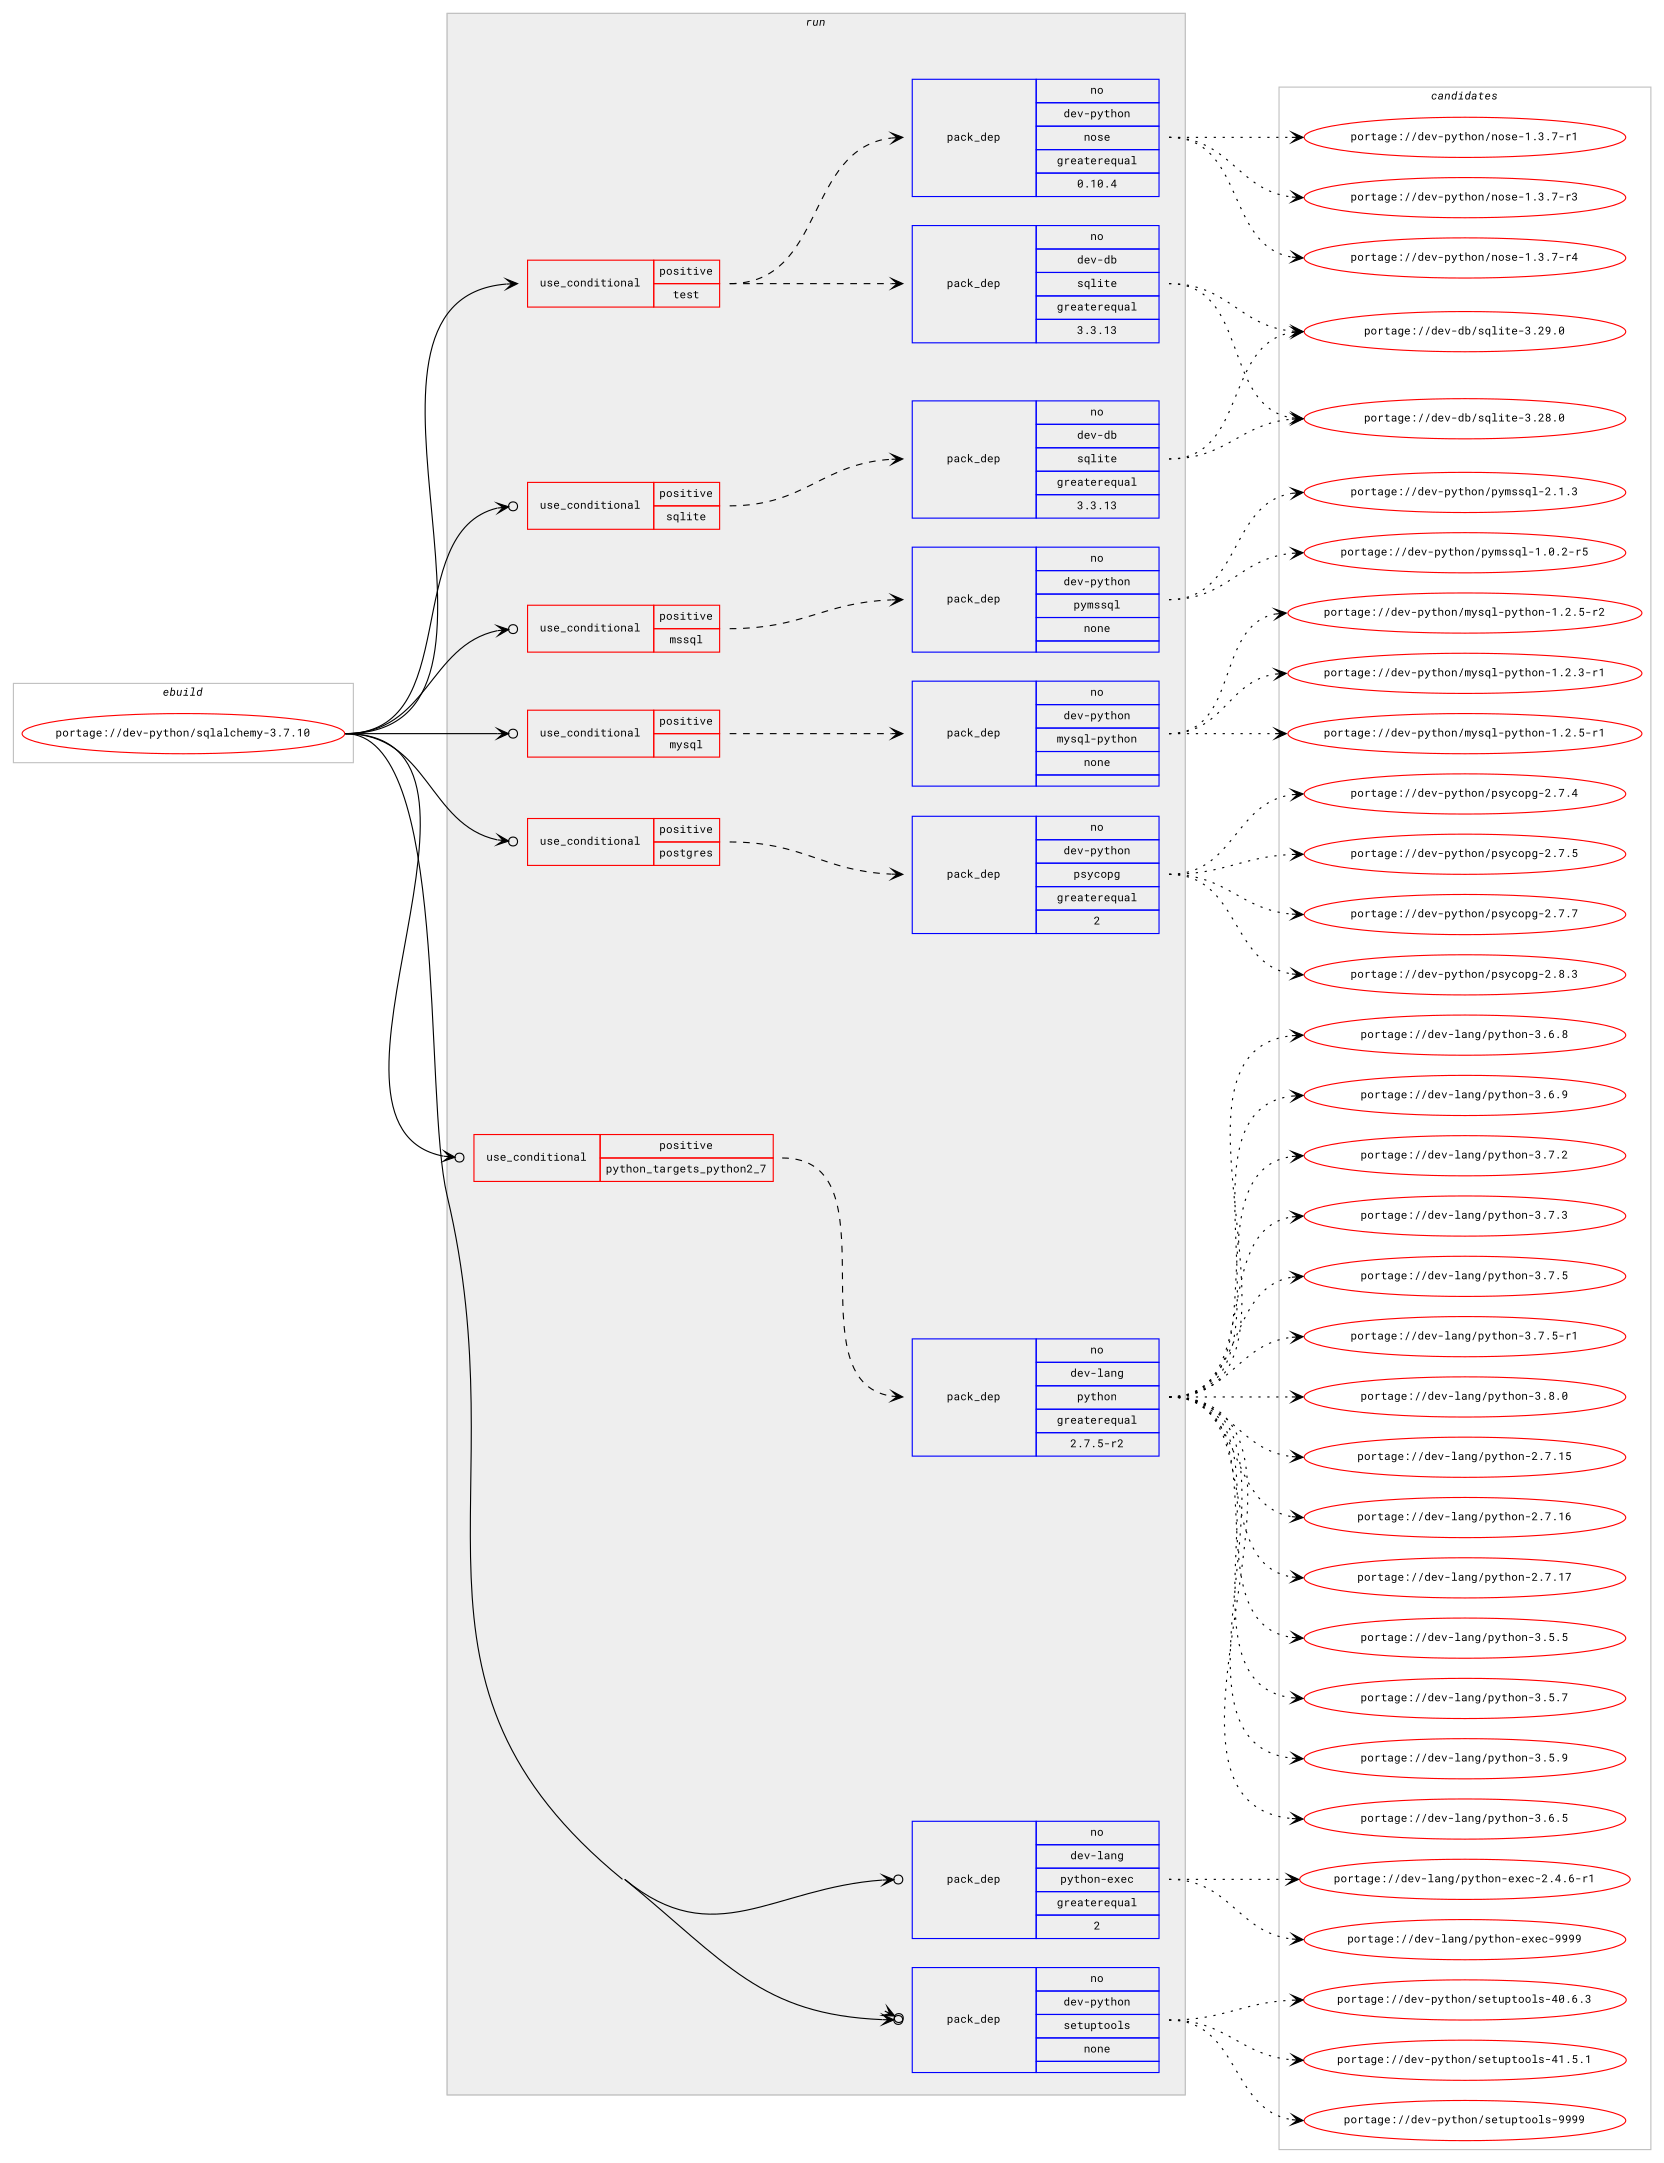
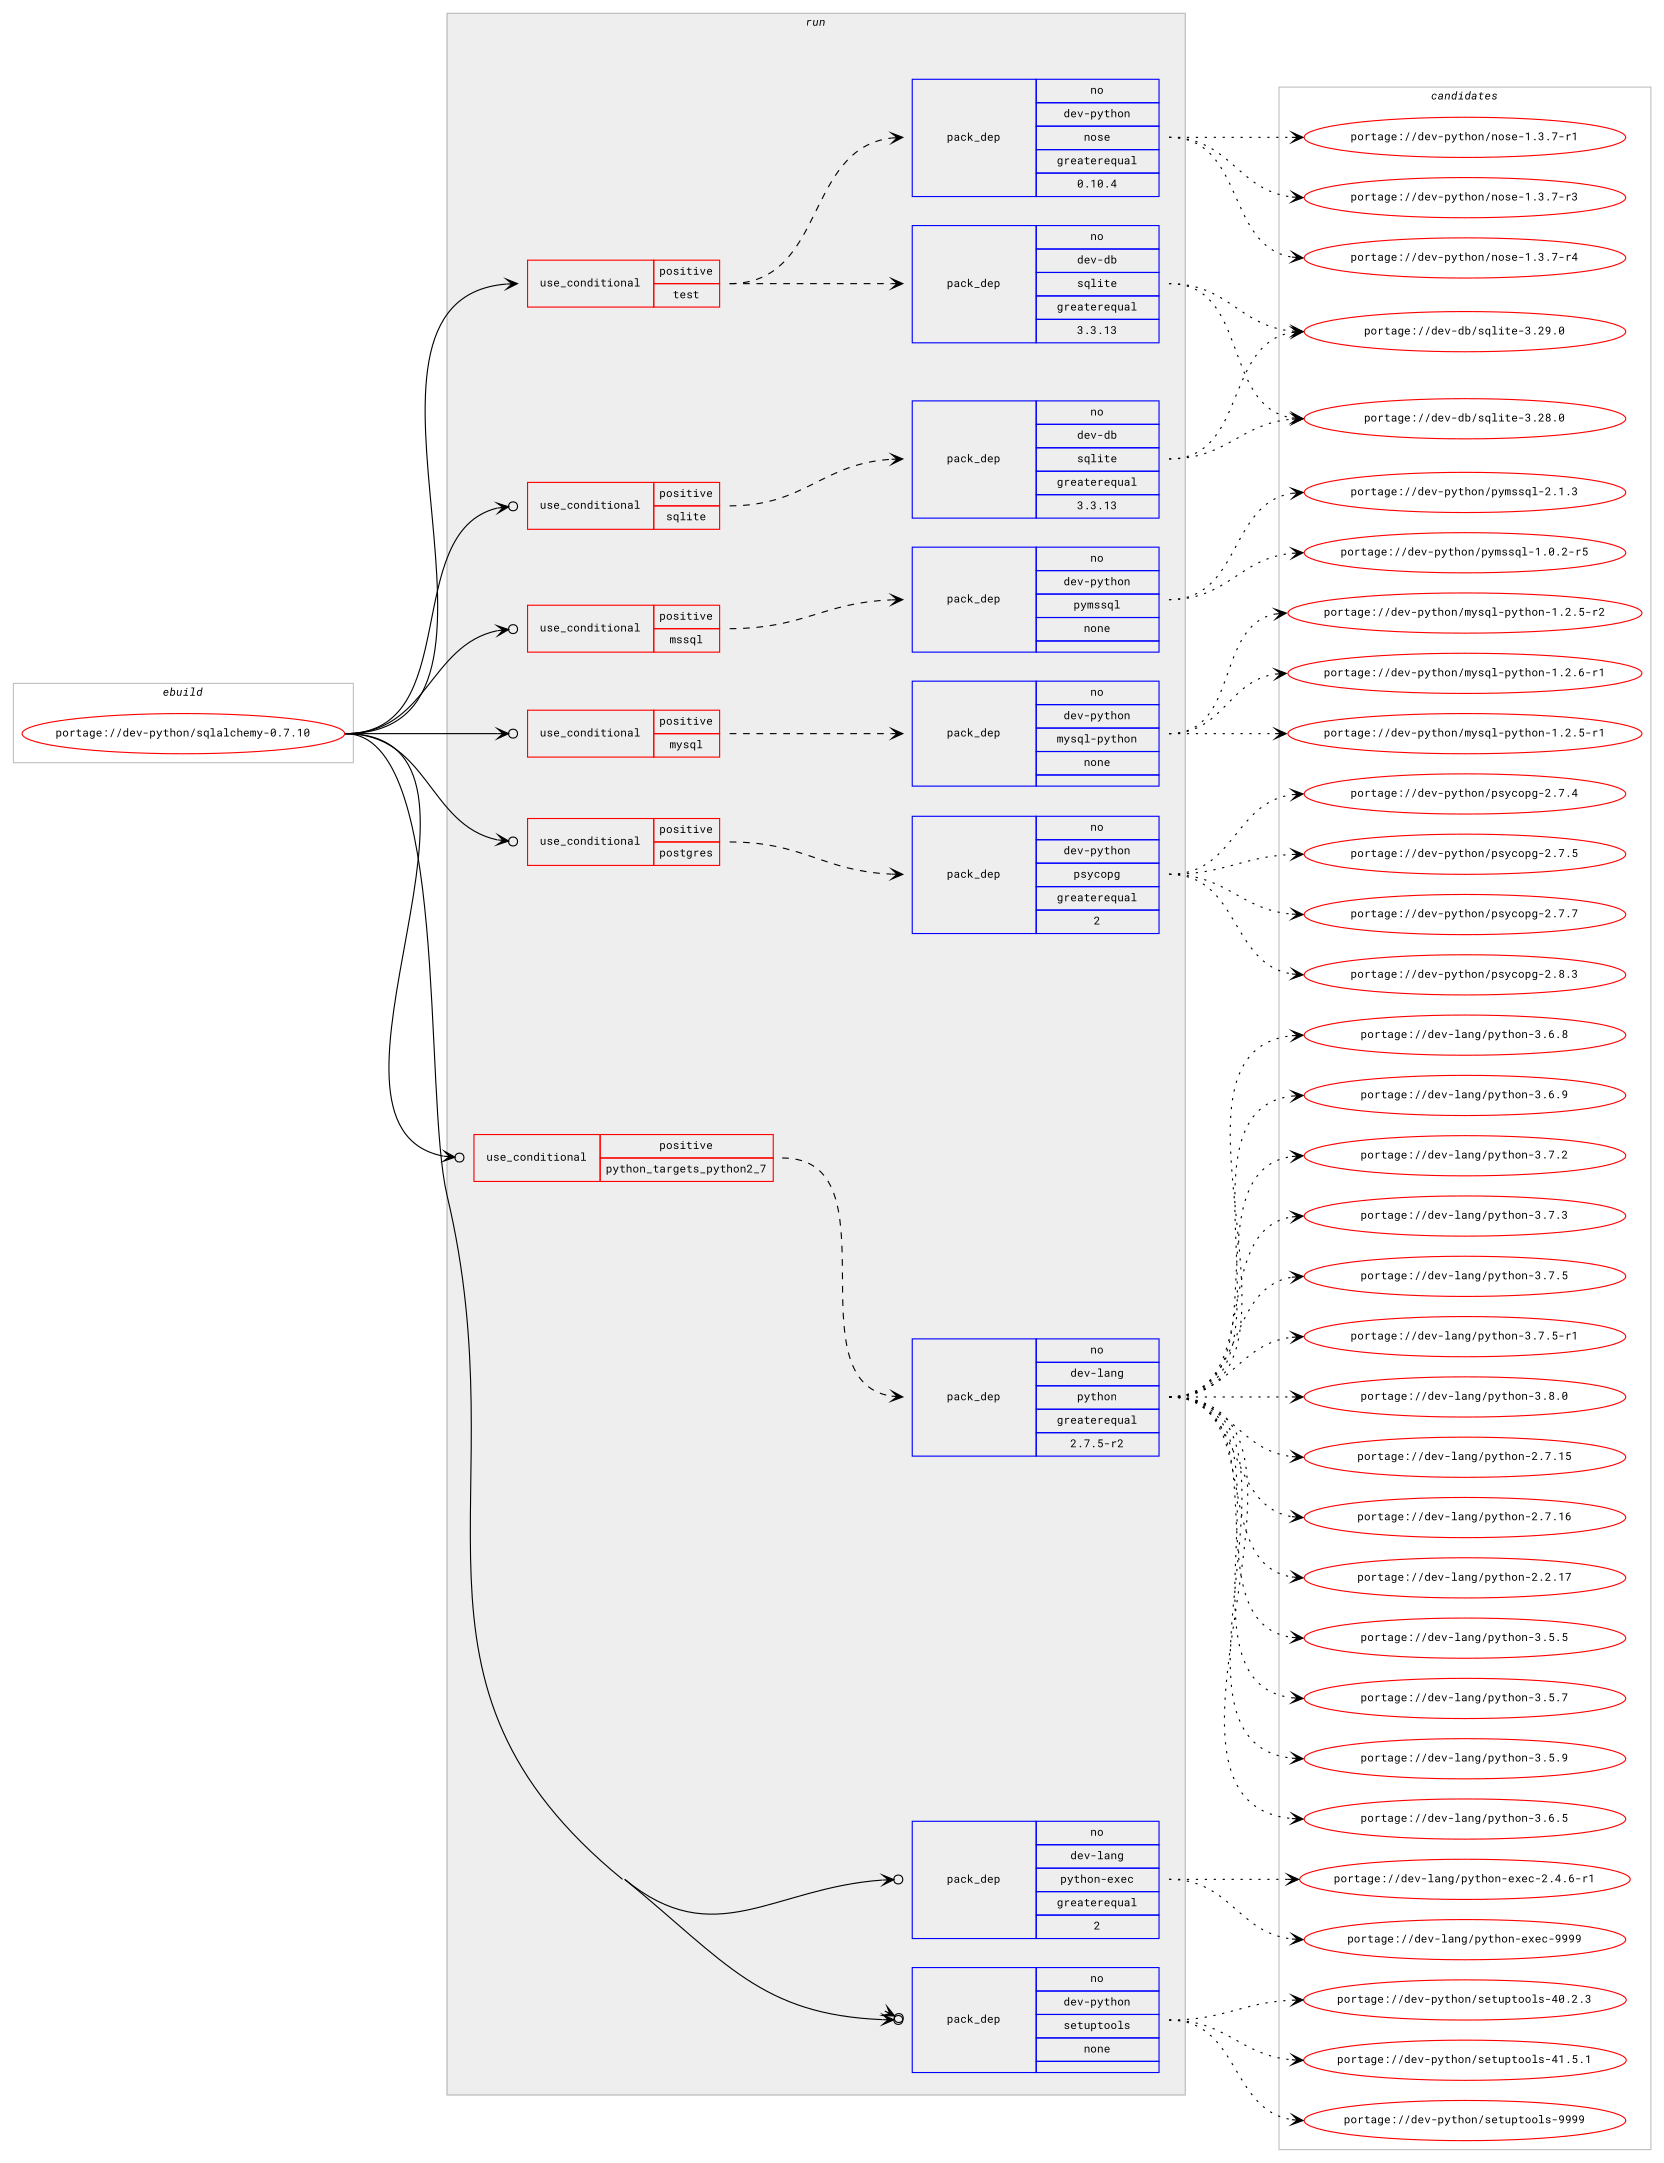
(1465, 673) -> (1465, 673)
(183, 734) -> (183, 734)
(1465, 1578) -> (1465, 1578)
(1465, 2000) -> (1465, 2000)
